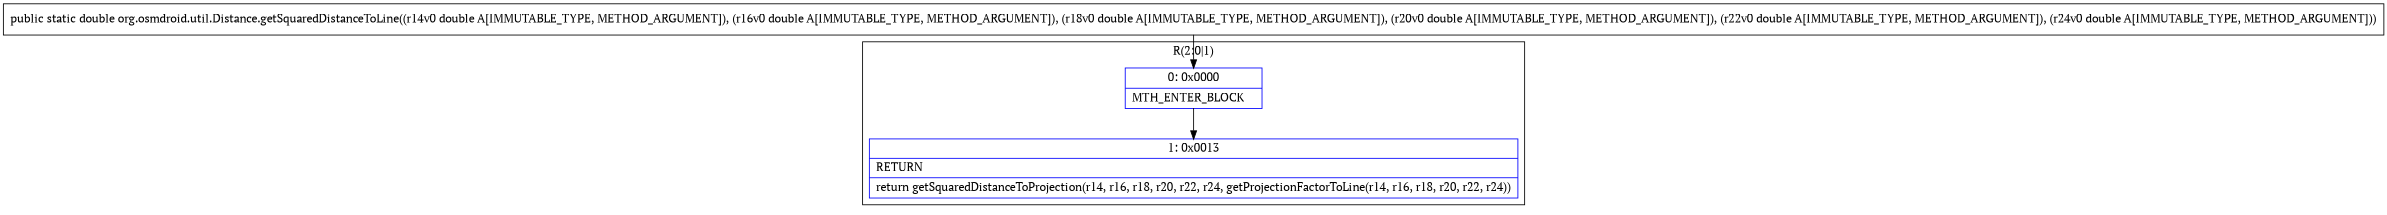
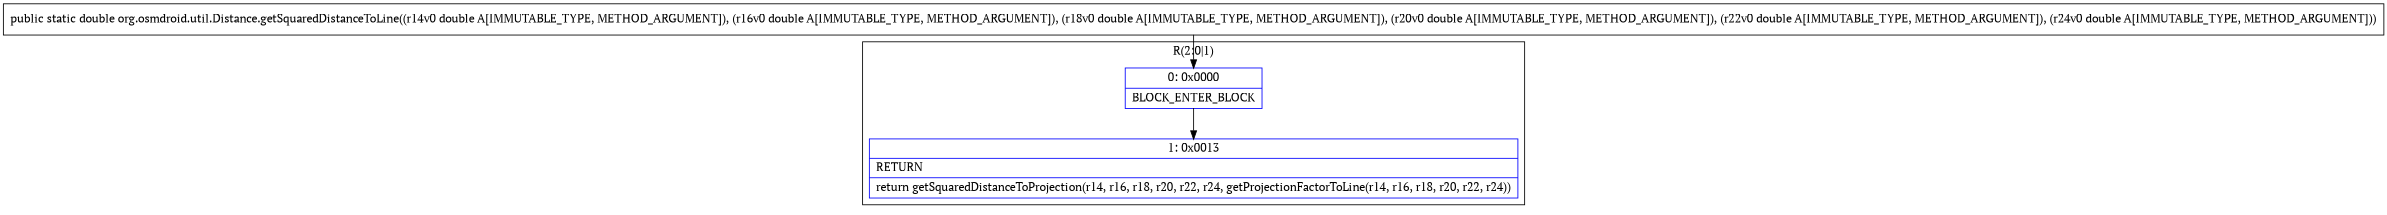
(1188, 98) -> (1194, 98)
